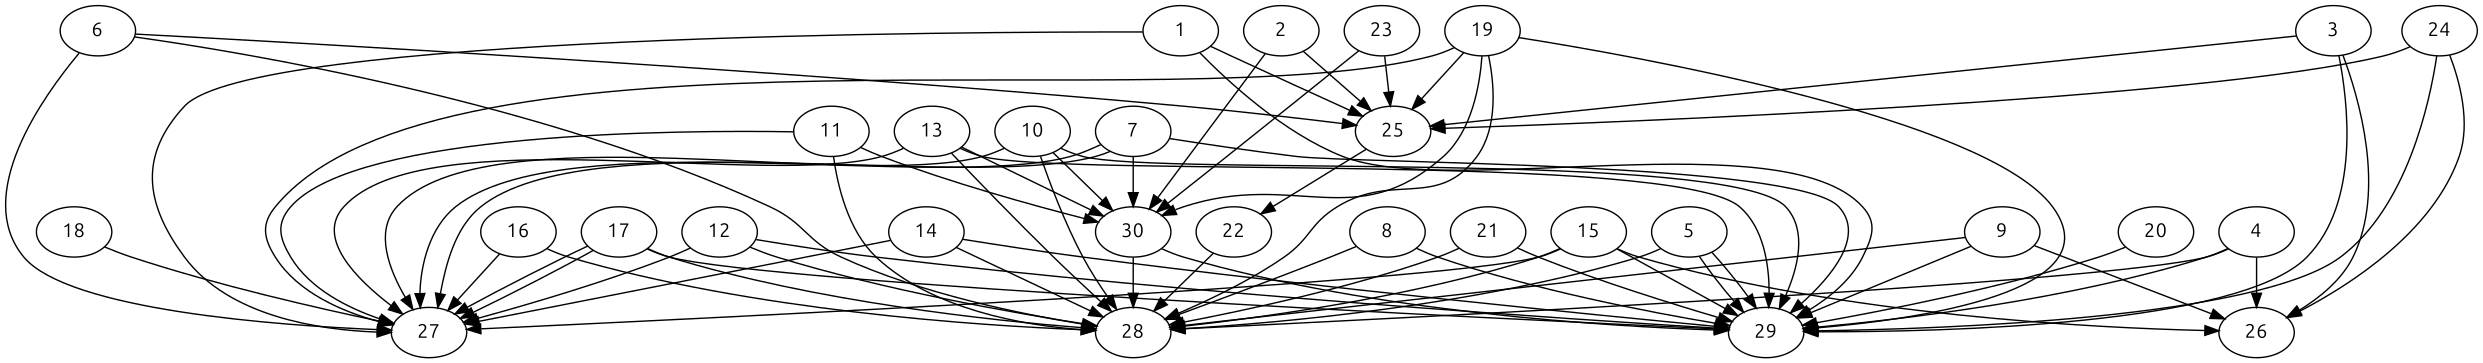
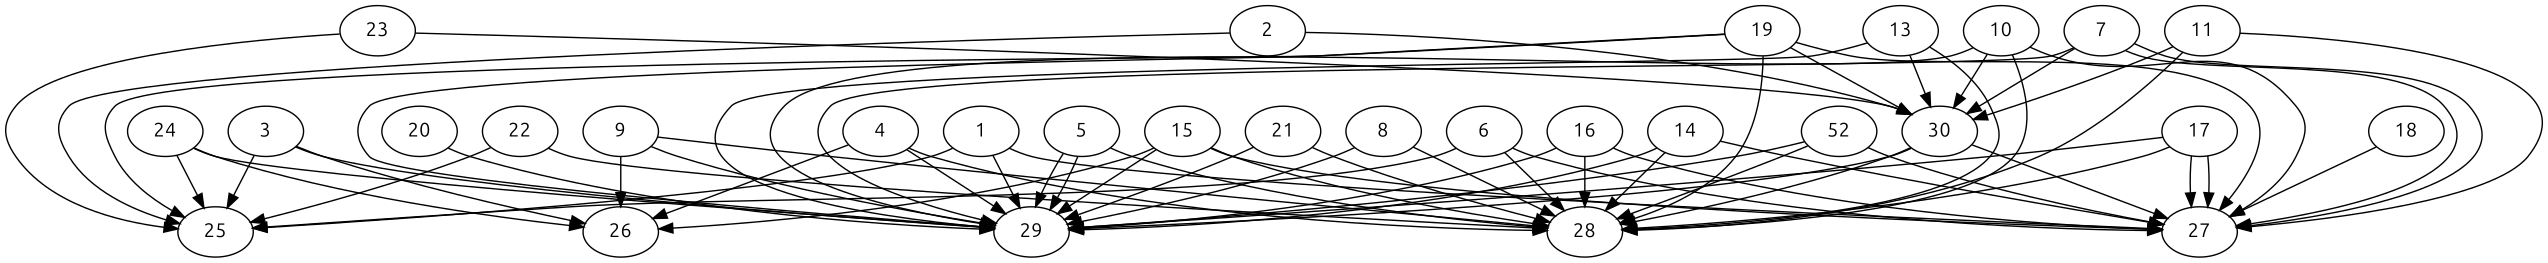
(454, 165) -> (2072, 183)
(1320, 178) -> (379, 187)
none -> (1323, 202)
(720, 232) -> (1839, 131)
